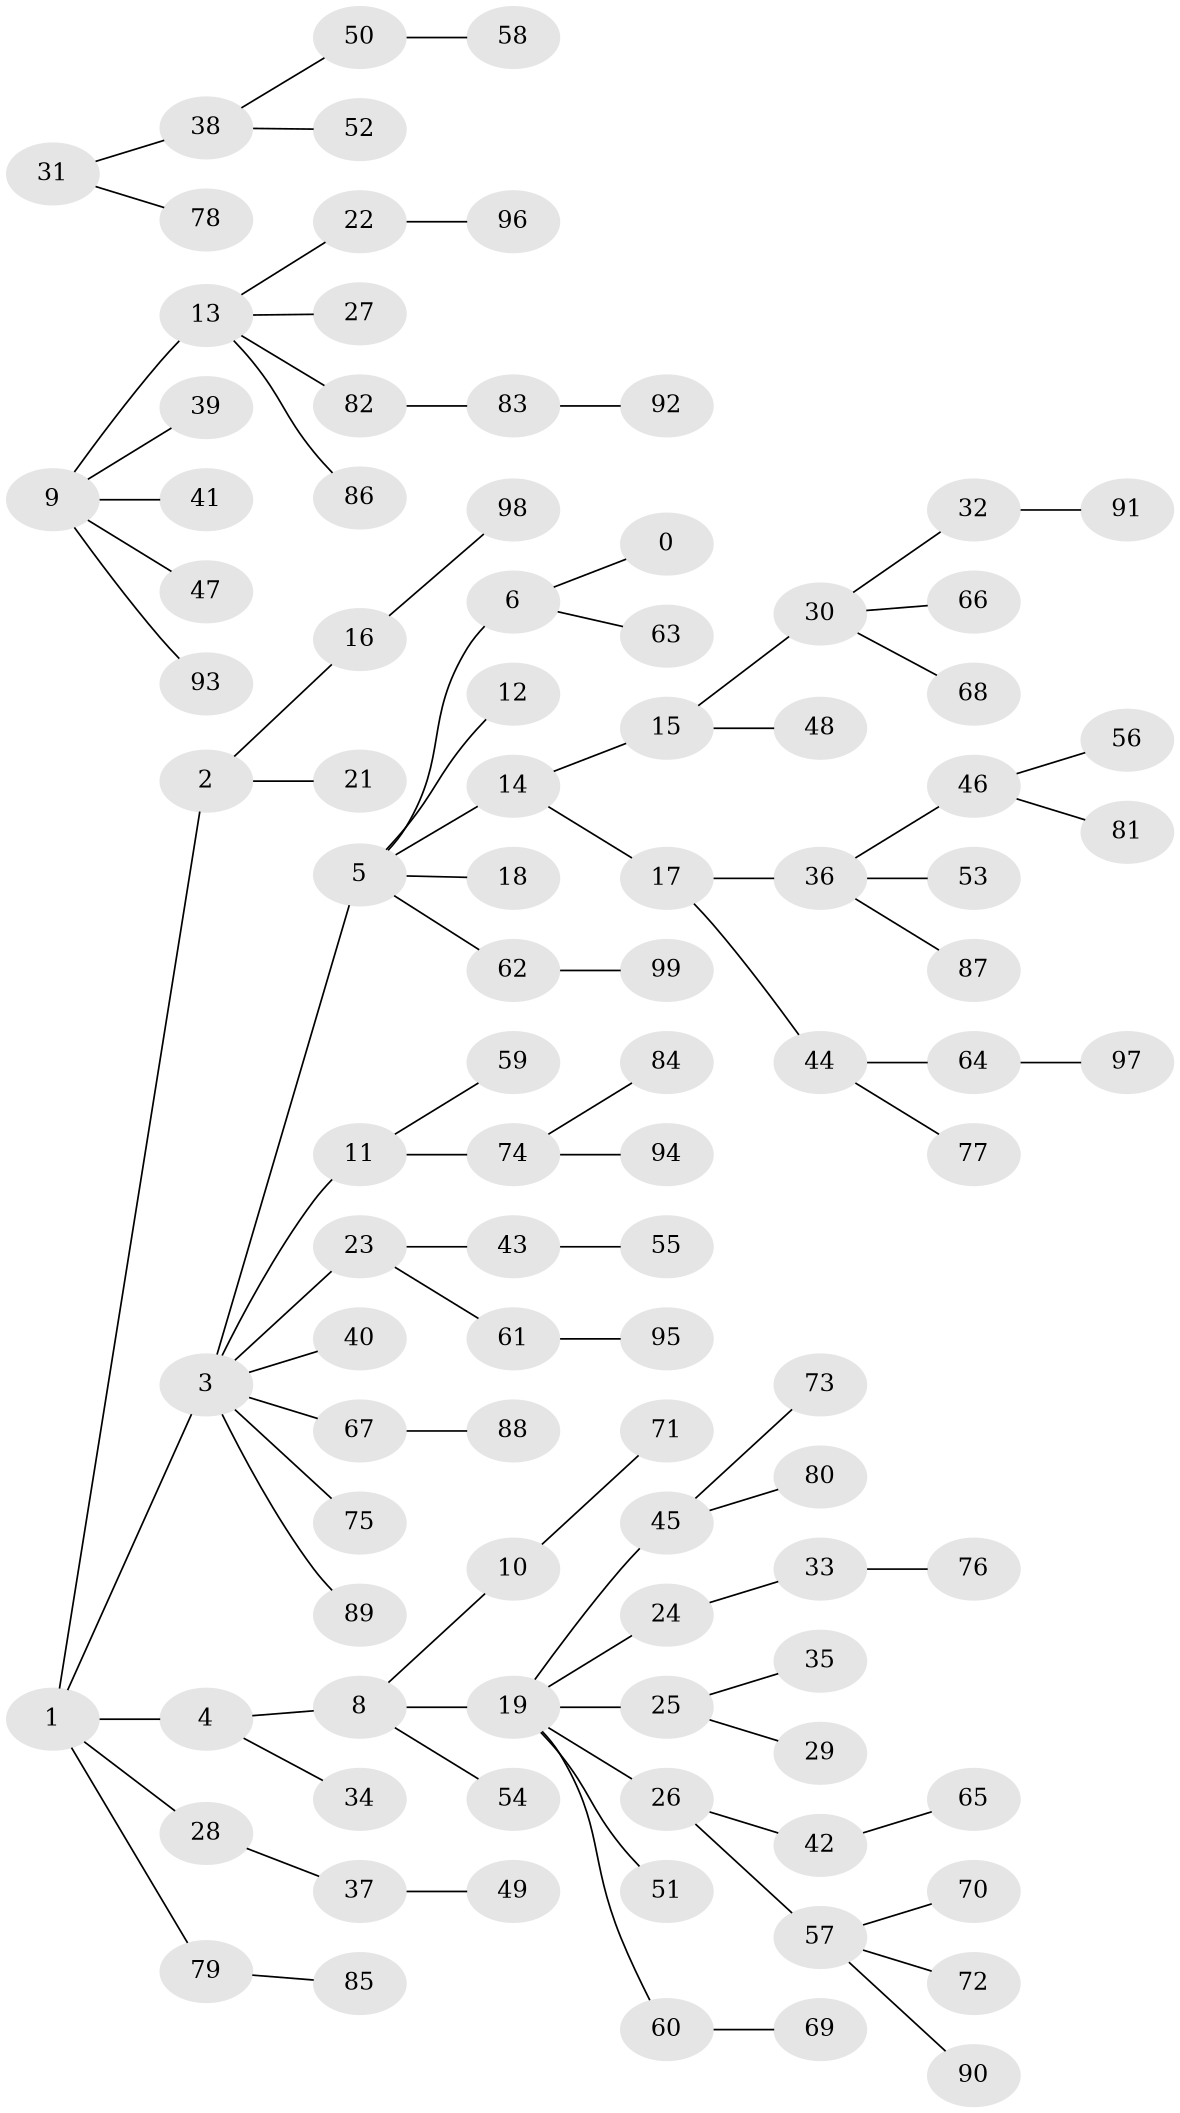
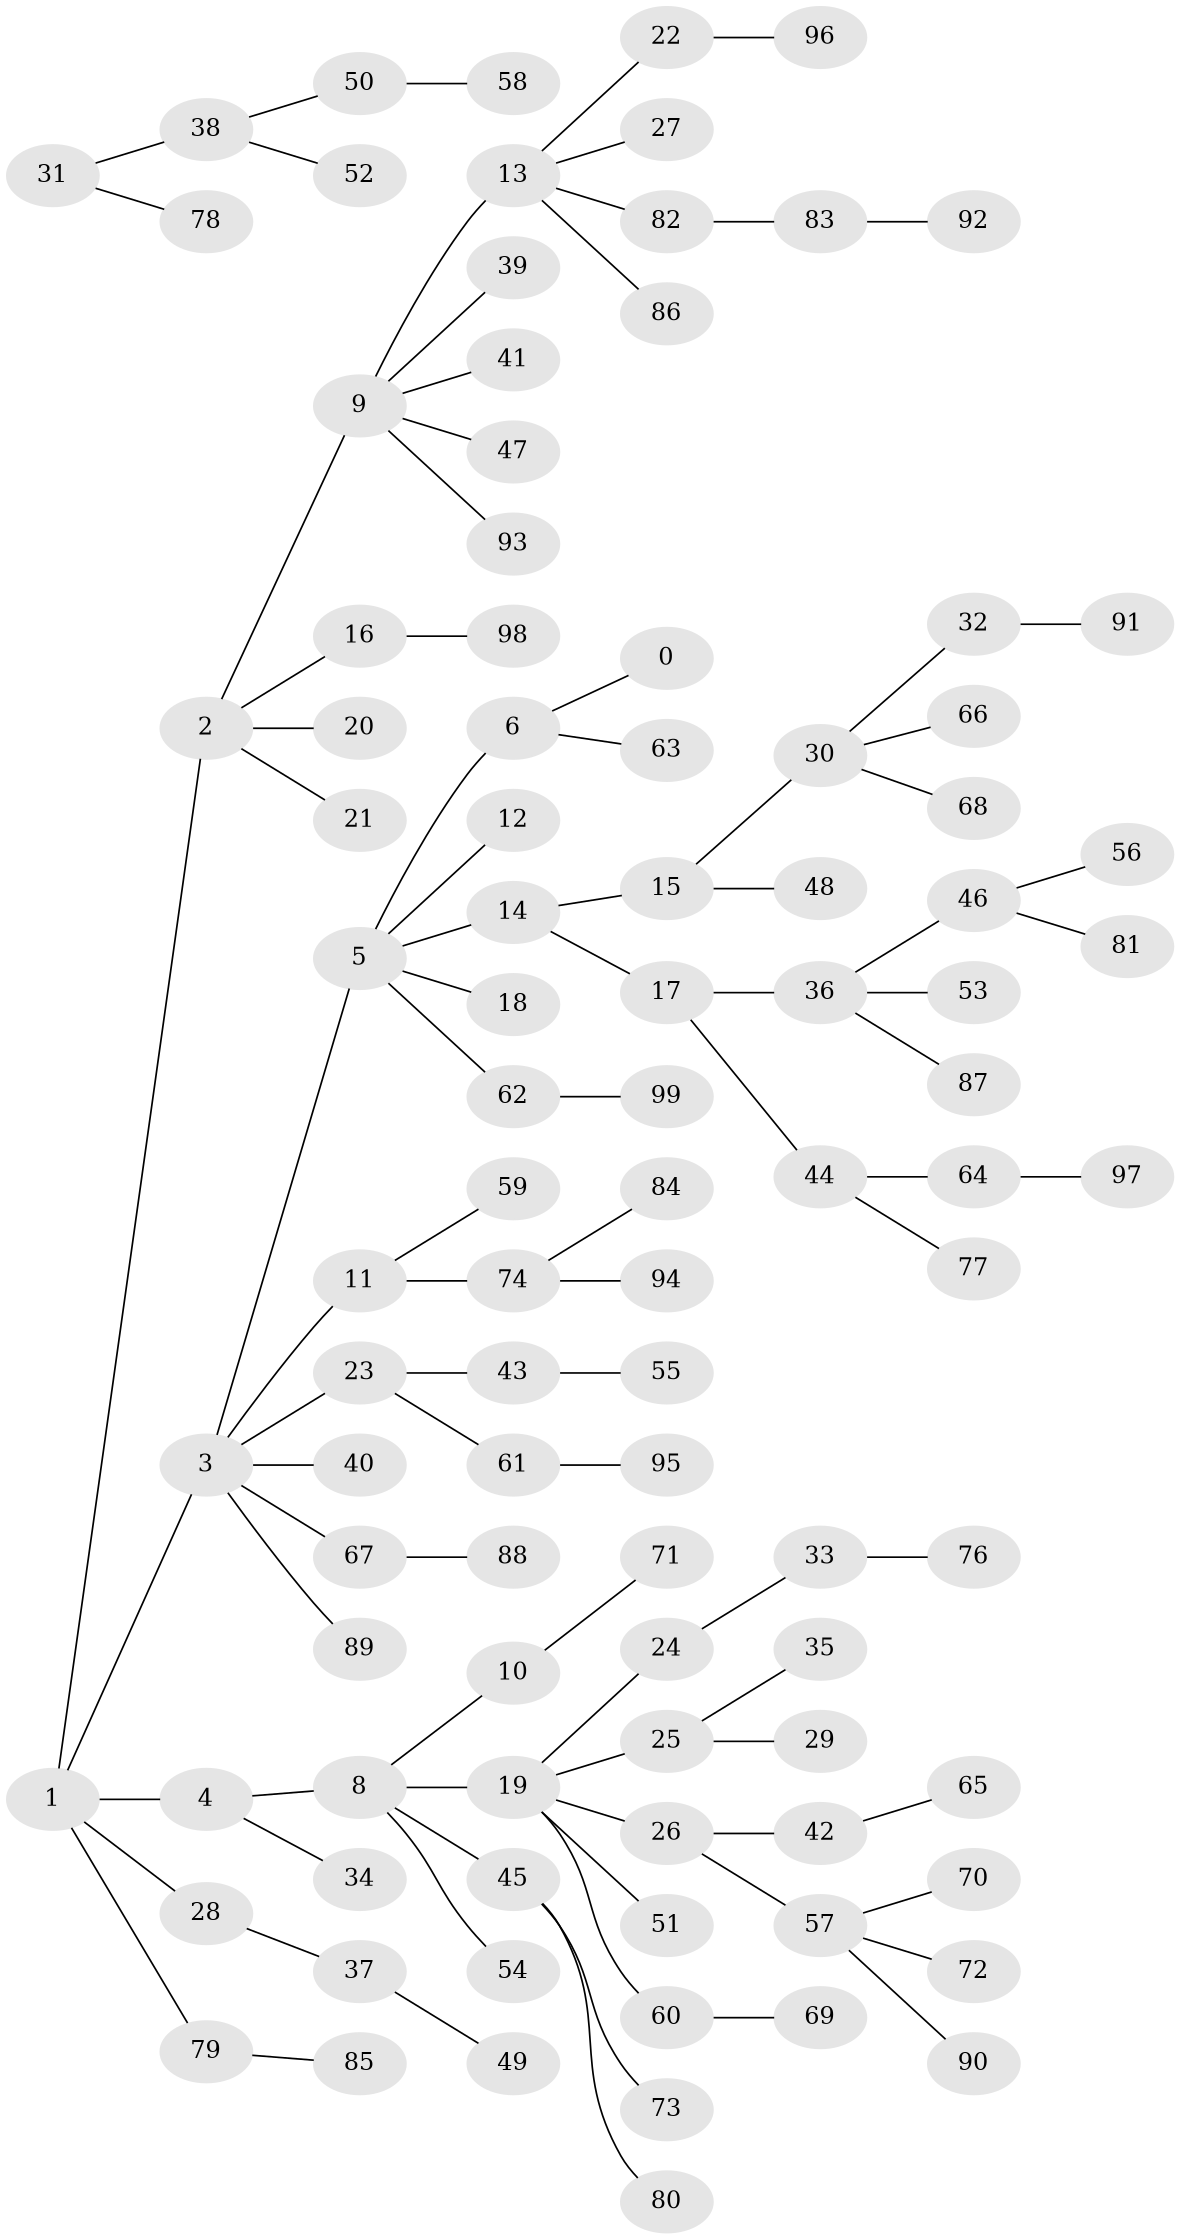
none -> (283, 567)
none -> (360, 728)
(360, 1523) -> none
(585, 1612) -> (437, 1833)
